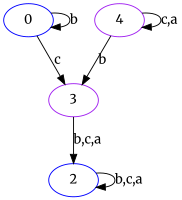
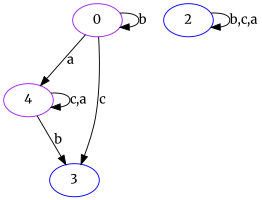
(29, 20) -> (97, 20)
none -> (66, 57)
(74, 100) -> (74, 180)
(74, 136) -> none
